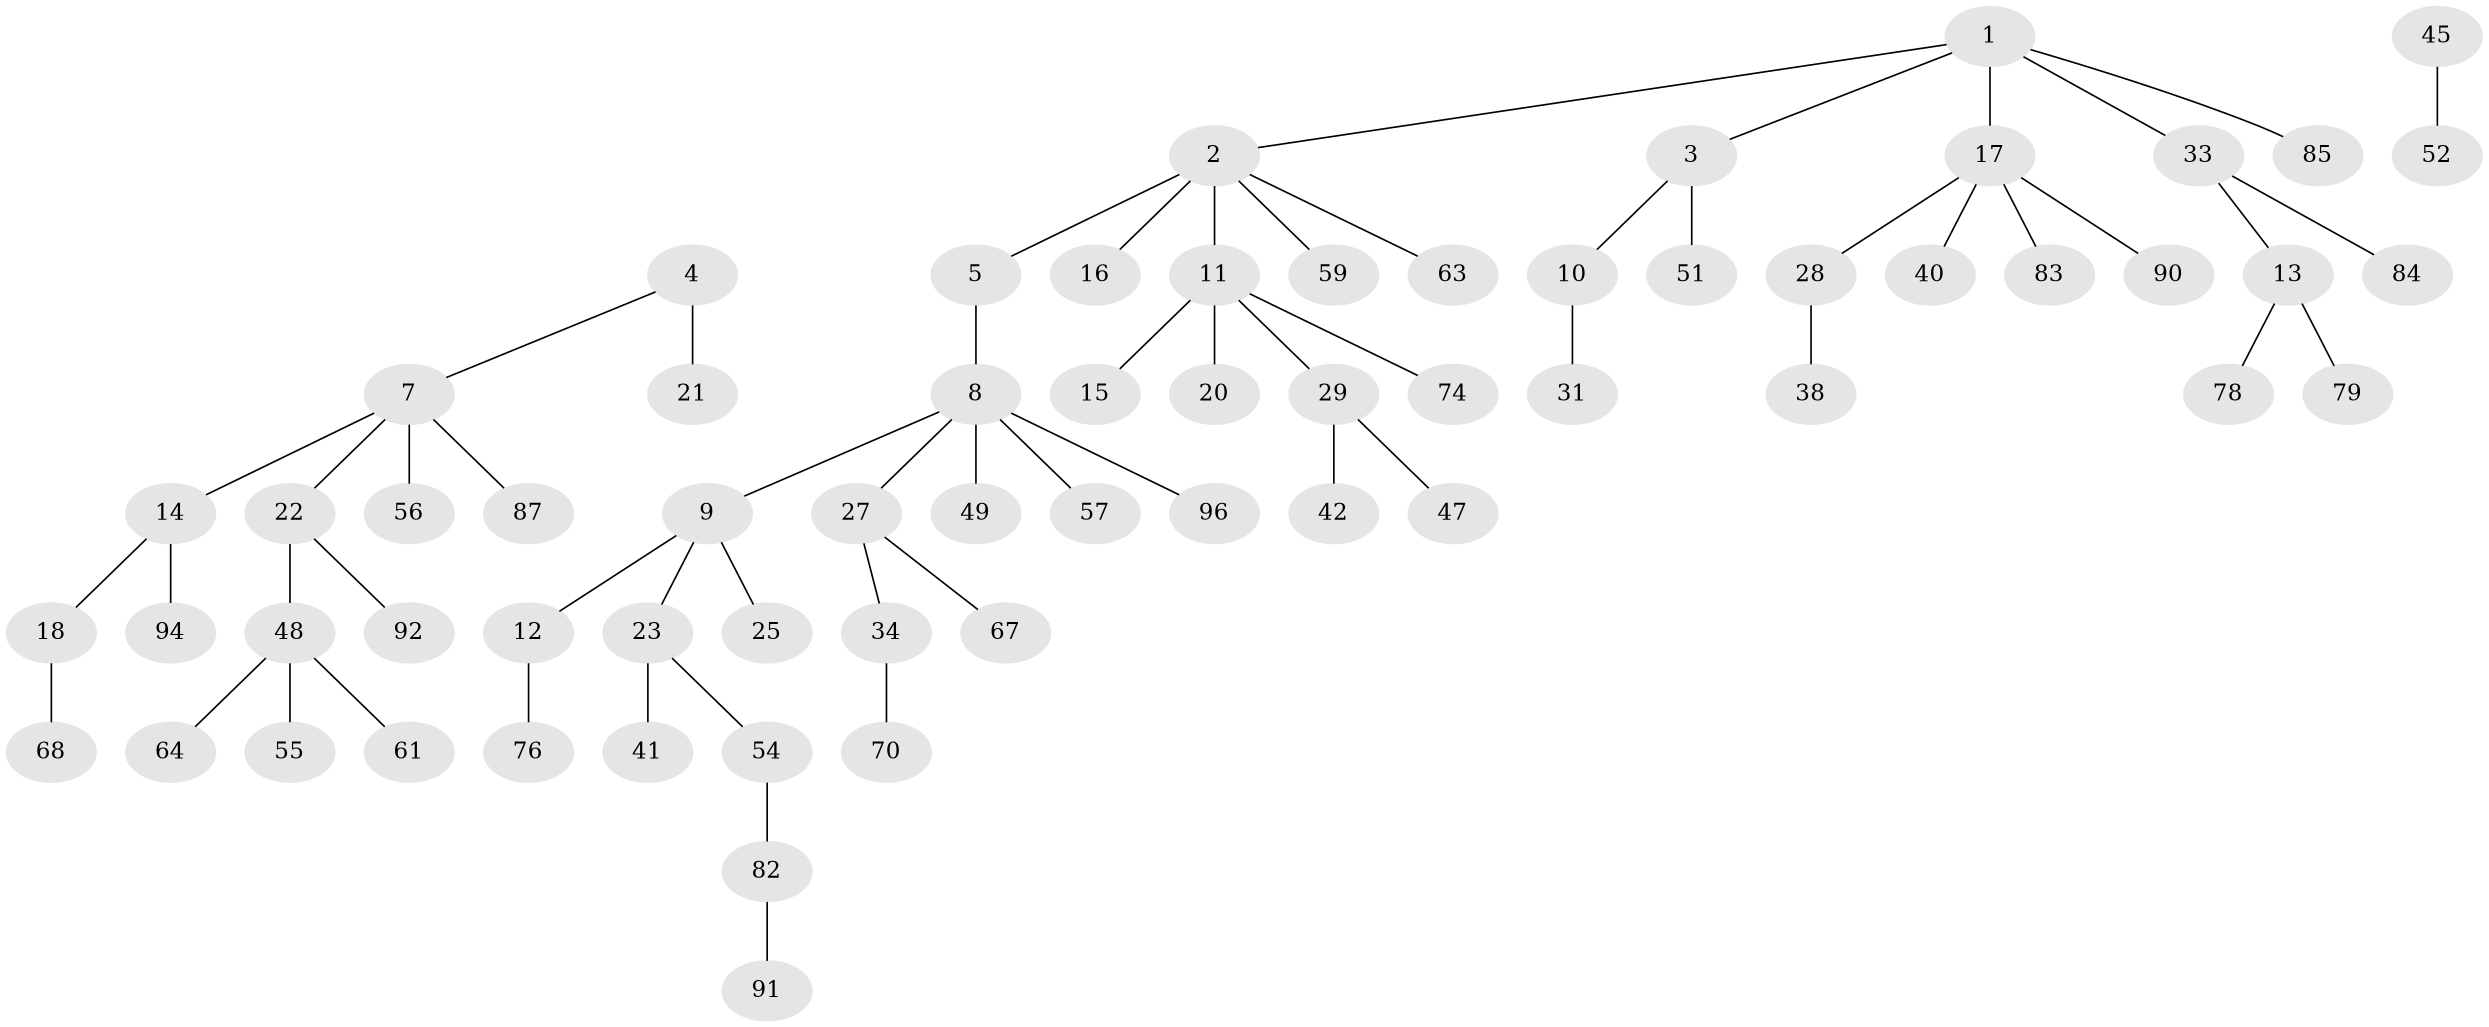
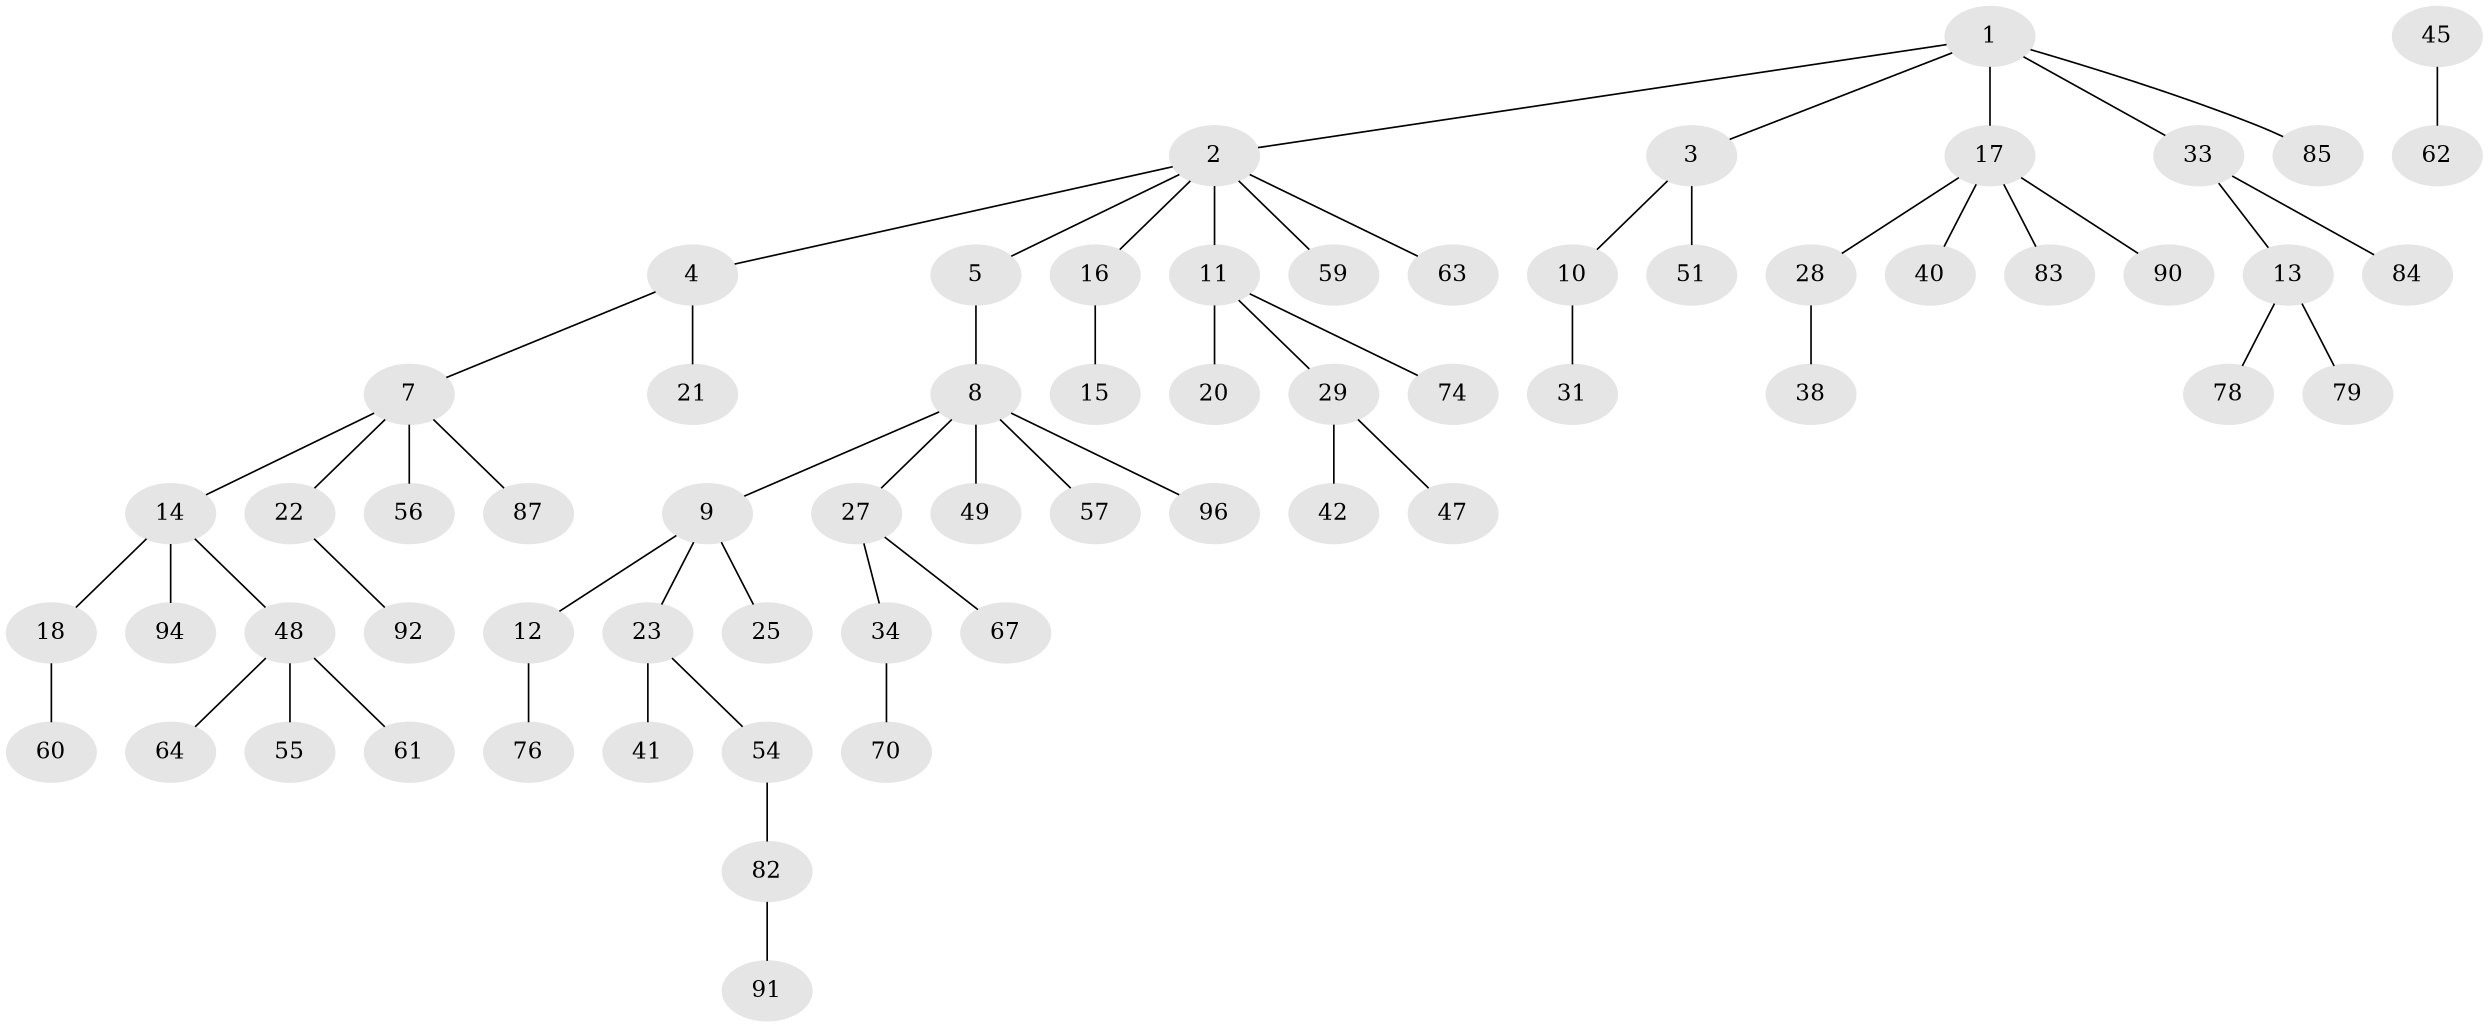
(2437, 156) -> (2437, 156)
none -> (954, 215)
(1155, 335) -> (1095, 335)
(290, 573) -> (230, 573)
(51, 752) -> (51, 752)
